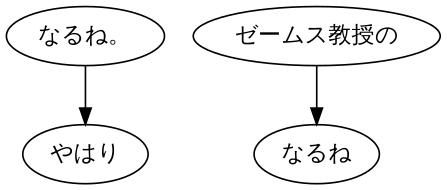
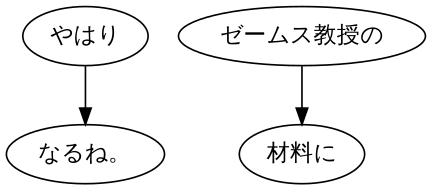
(85, 87) -> (85, 87)
(317, 154) -> (302, 154)
